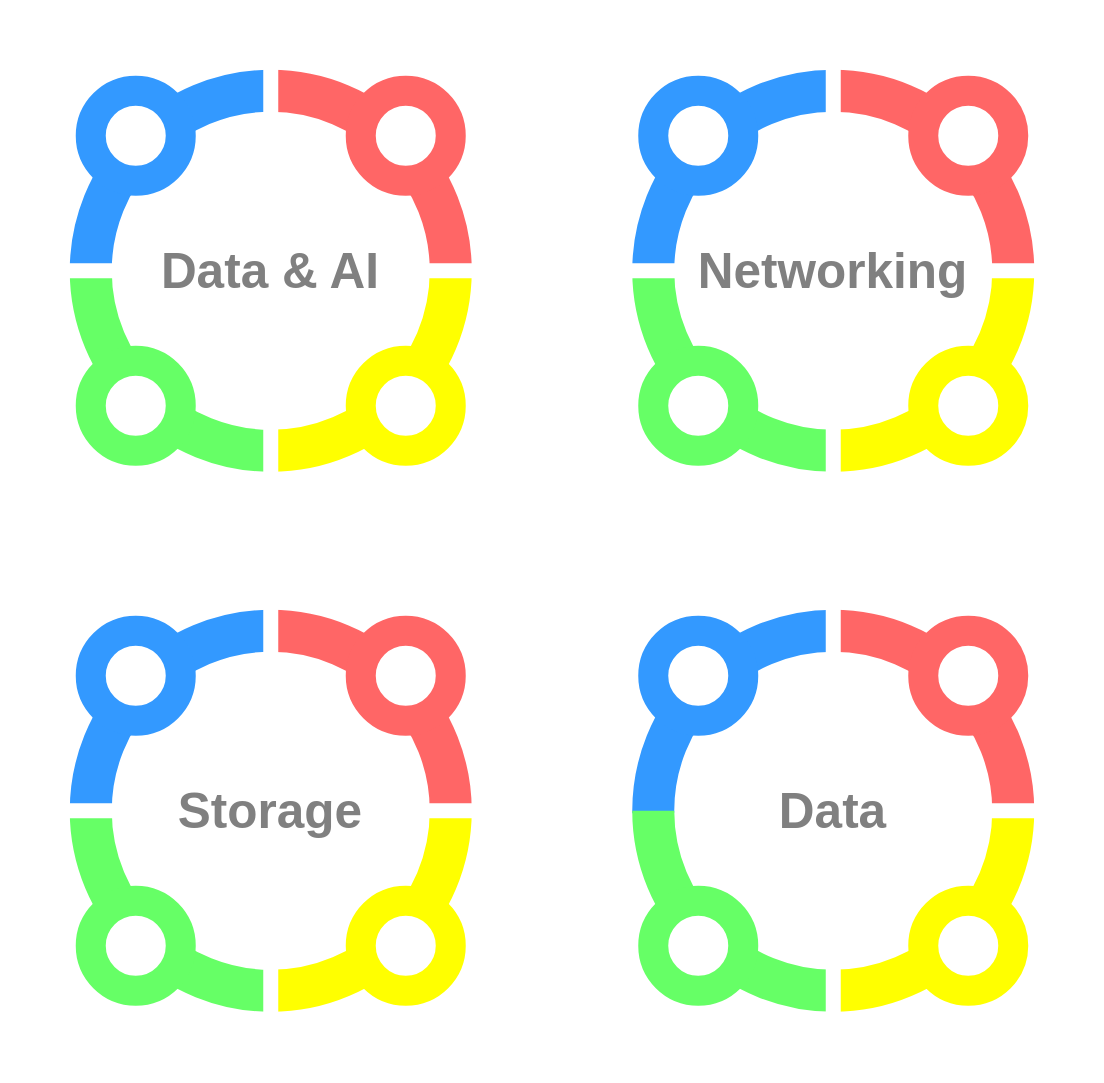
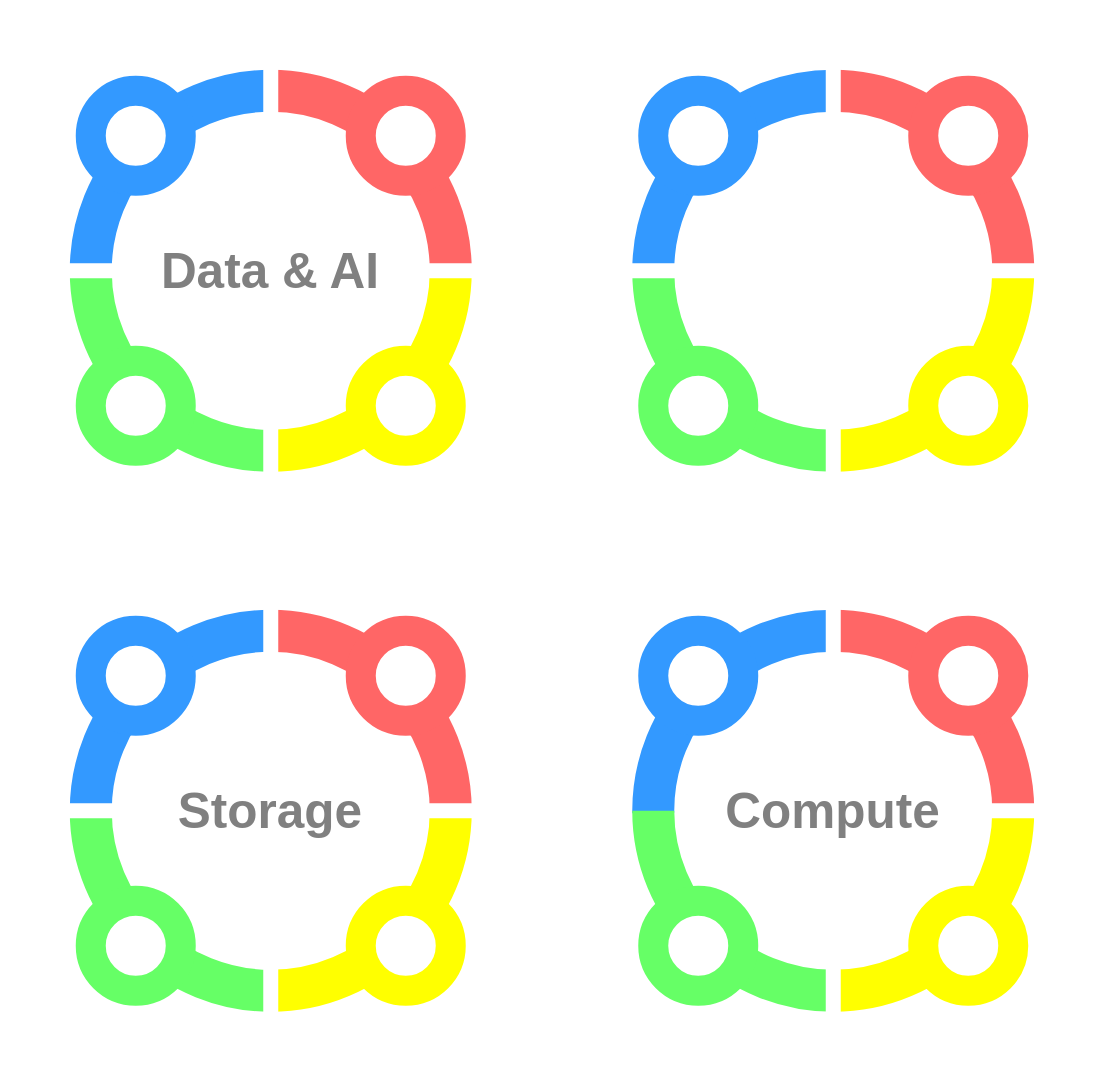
(833, 271) -> none
(833, 811) -> (833, 811)
